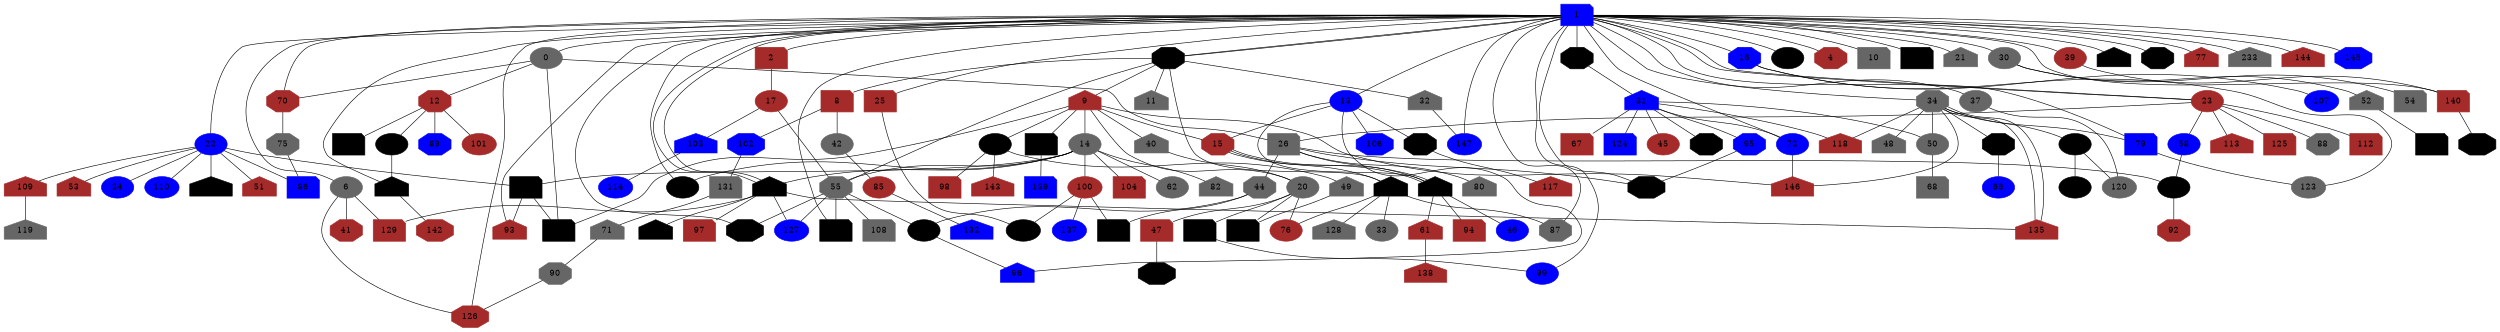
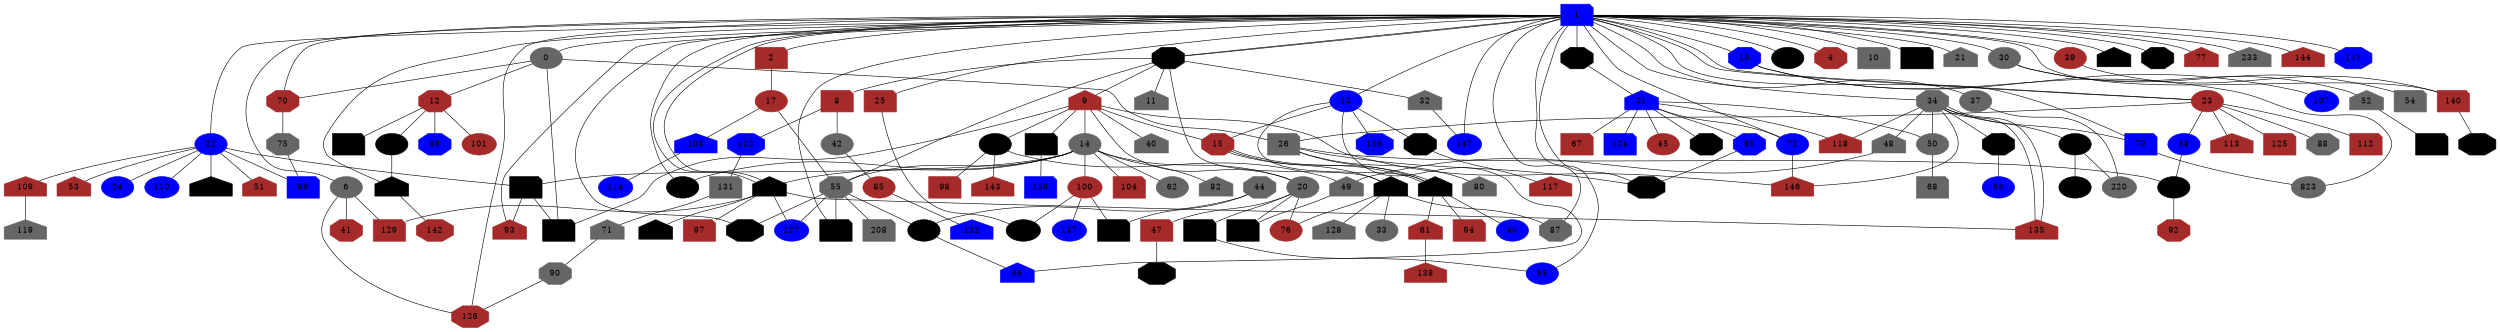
(1230, 165) -> (1194, 165)
(1272, 166) -> none
none -> (1615, 166)
(2119, 187) -> (2119, 187)
(2309, 187) -> (2309, 187)
(879, 230) -> (879, 230)
